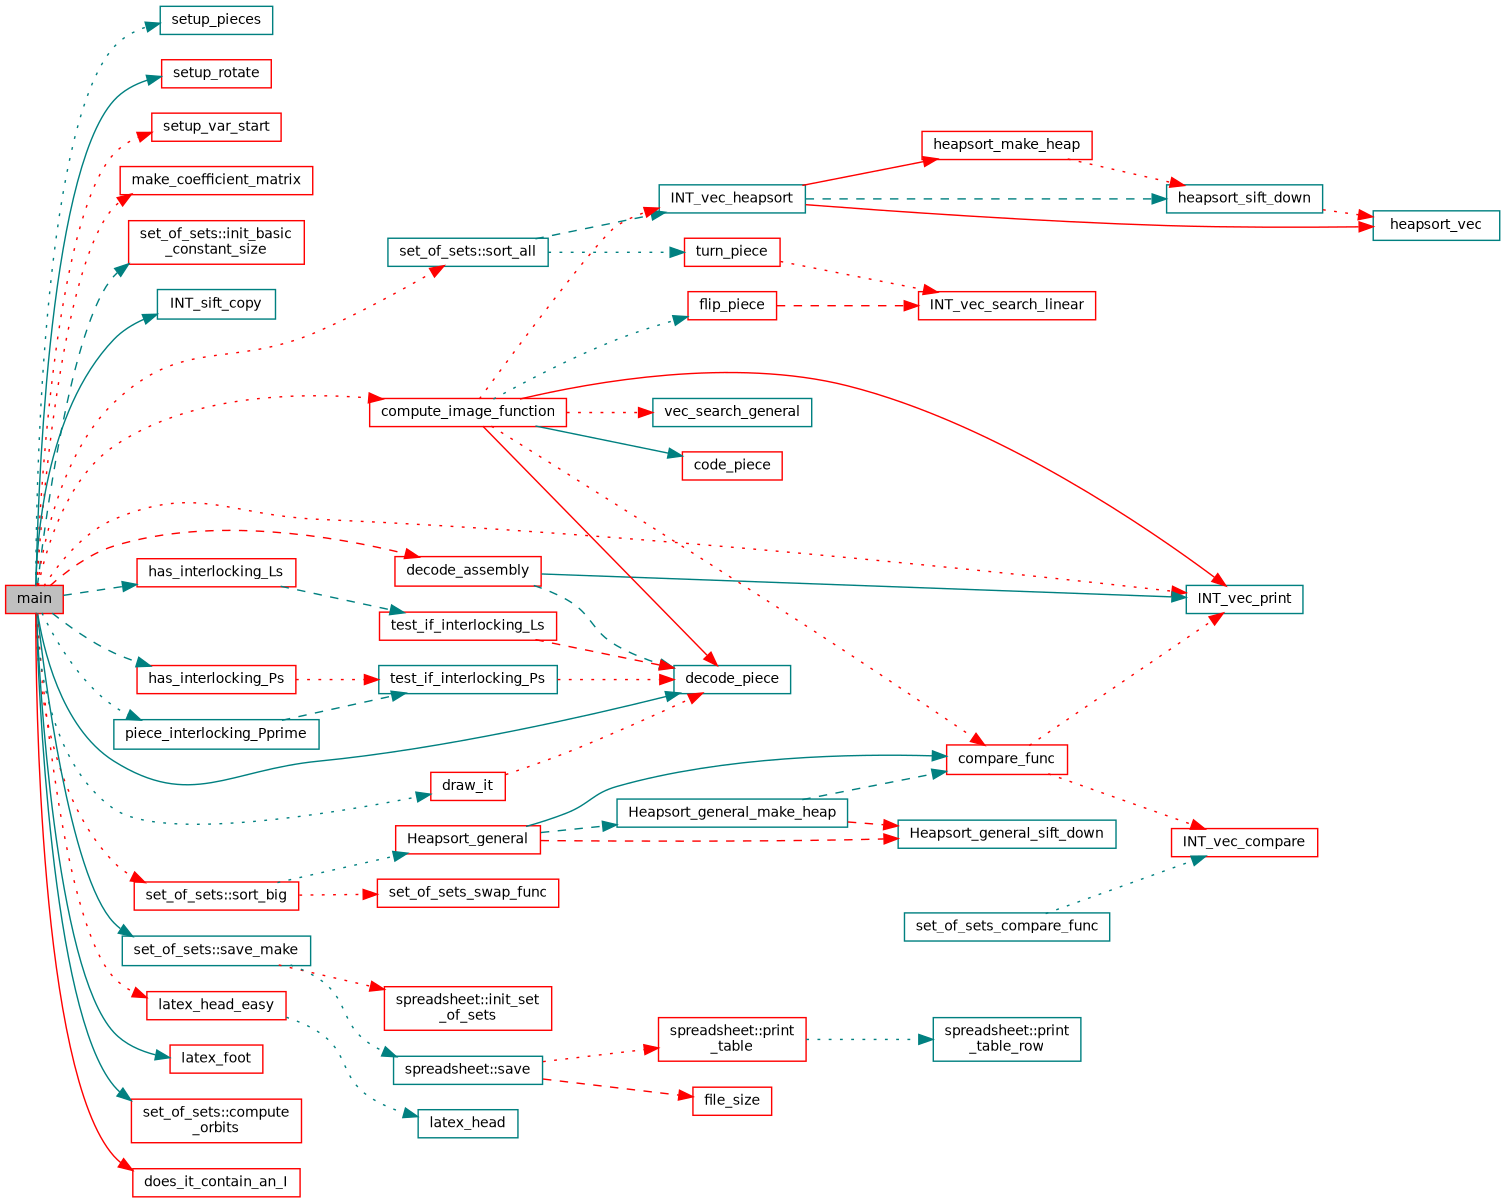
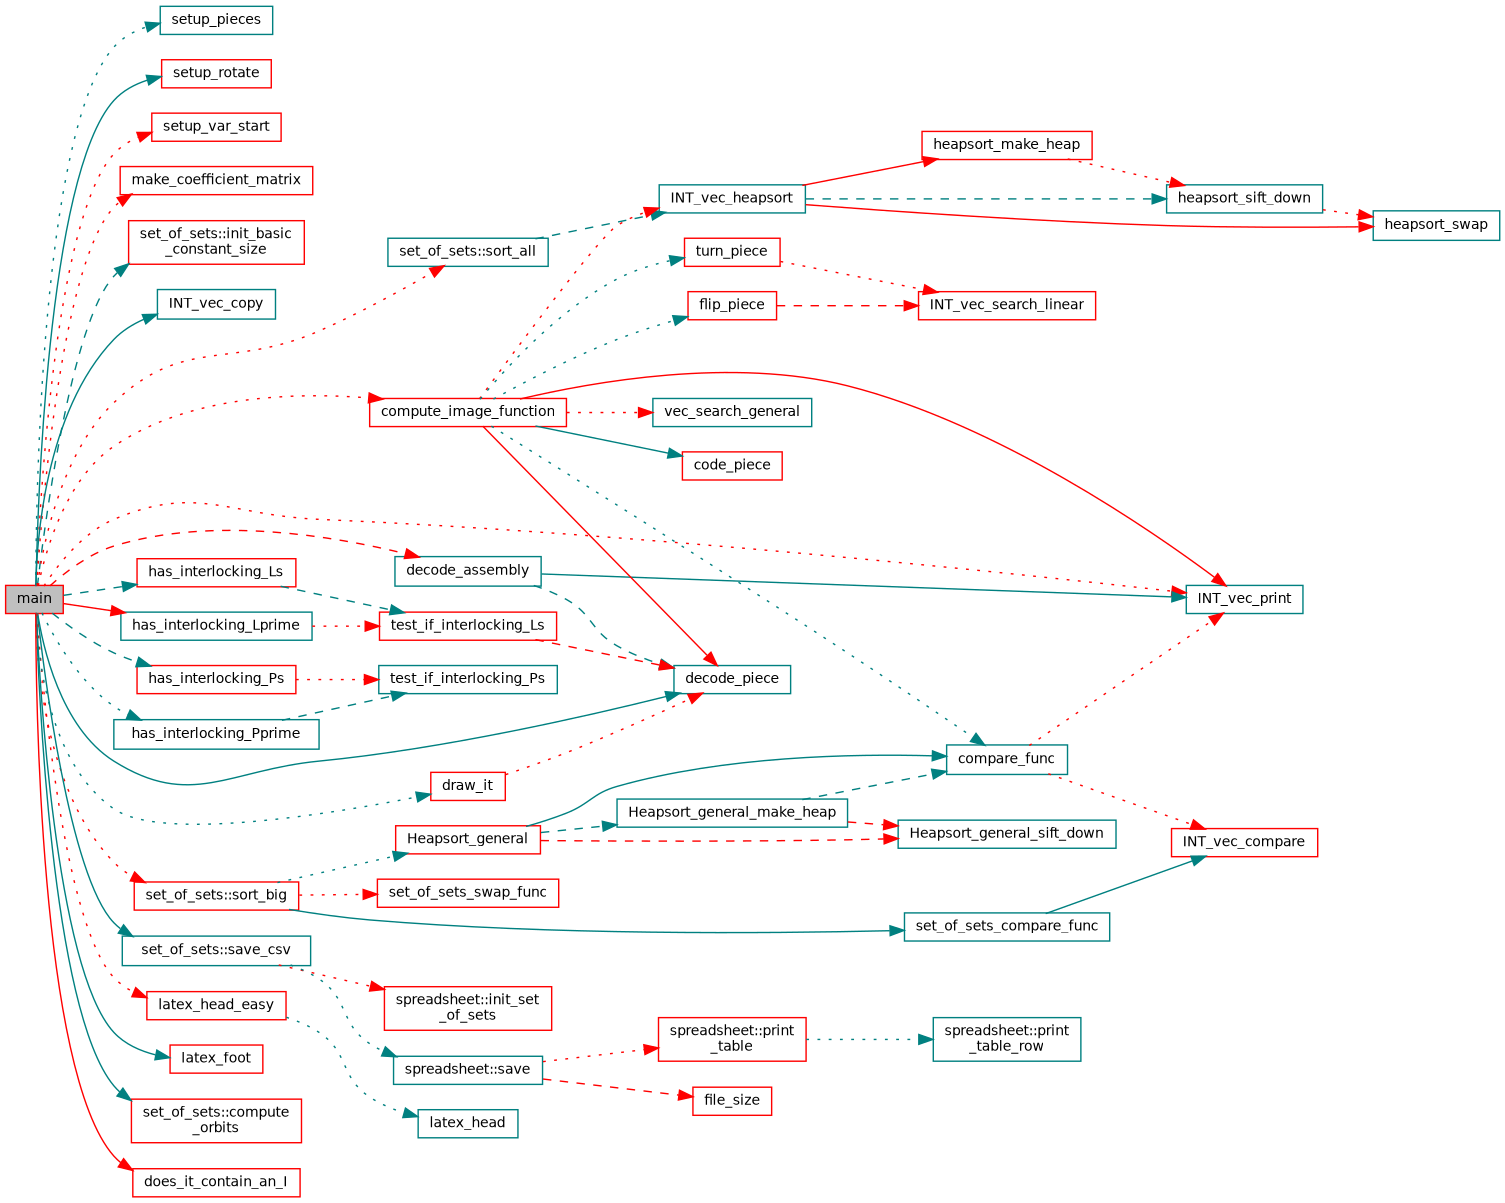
(1436, 226) -> (1436, 226)
(609, 252) -> (565, 314)
(216, 304) -> (216, 304)
(468, 571) -> (468, 571)
(722, 572) -> (722, 572)
none -> (216, 626)
(609, 680) -> none
(216, 734) -> (216, 734)
(1007, 760) -> (1007, 760)
(1119, 887) -> (1119, 887)
none -> (589, 931)
(216, 951) -> (216, 951)
